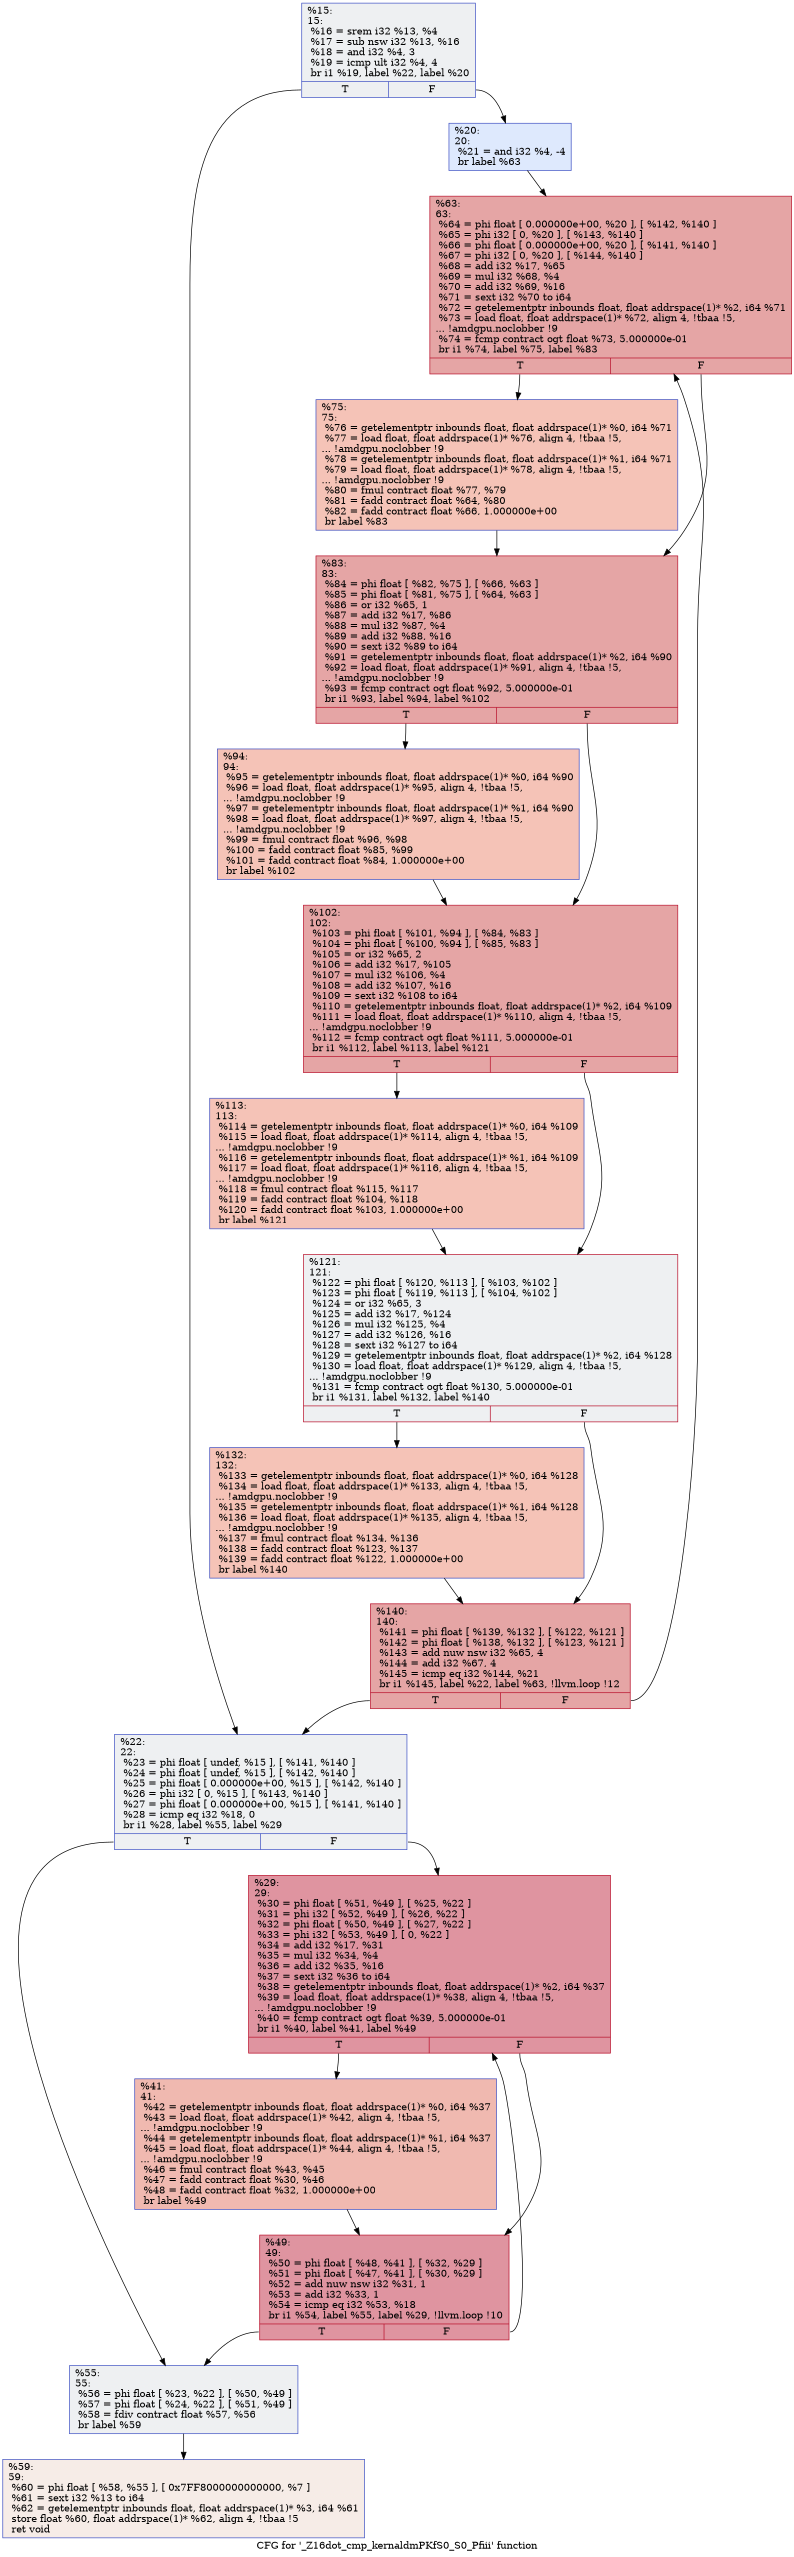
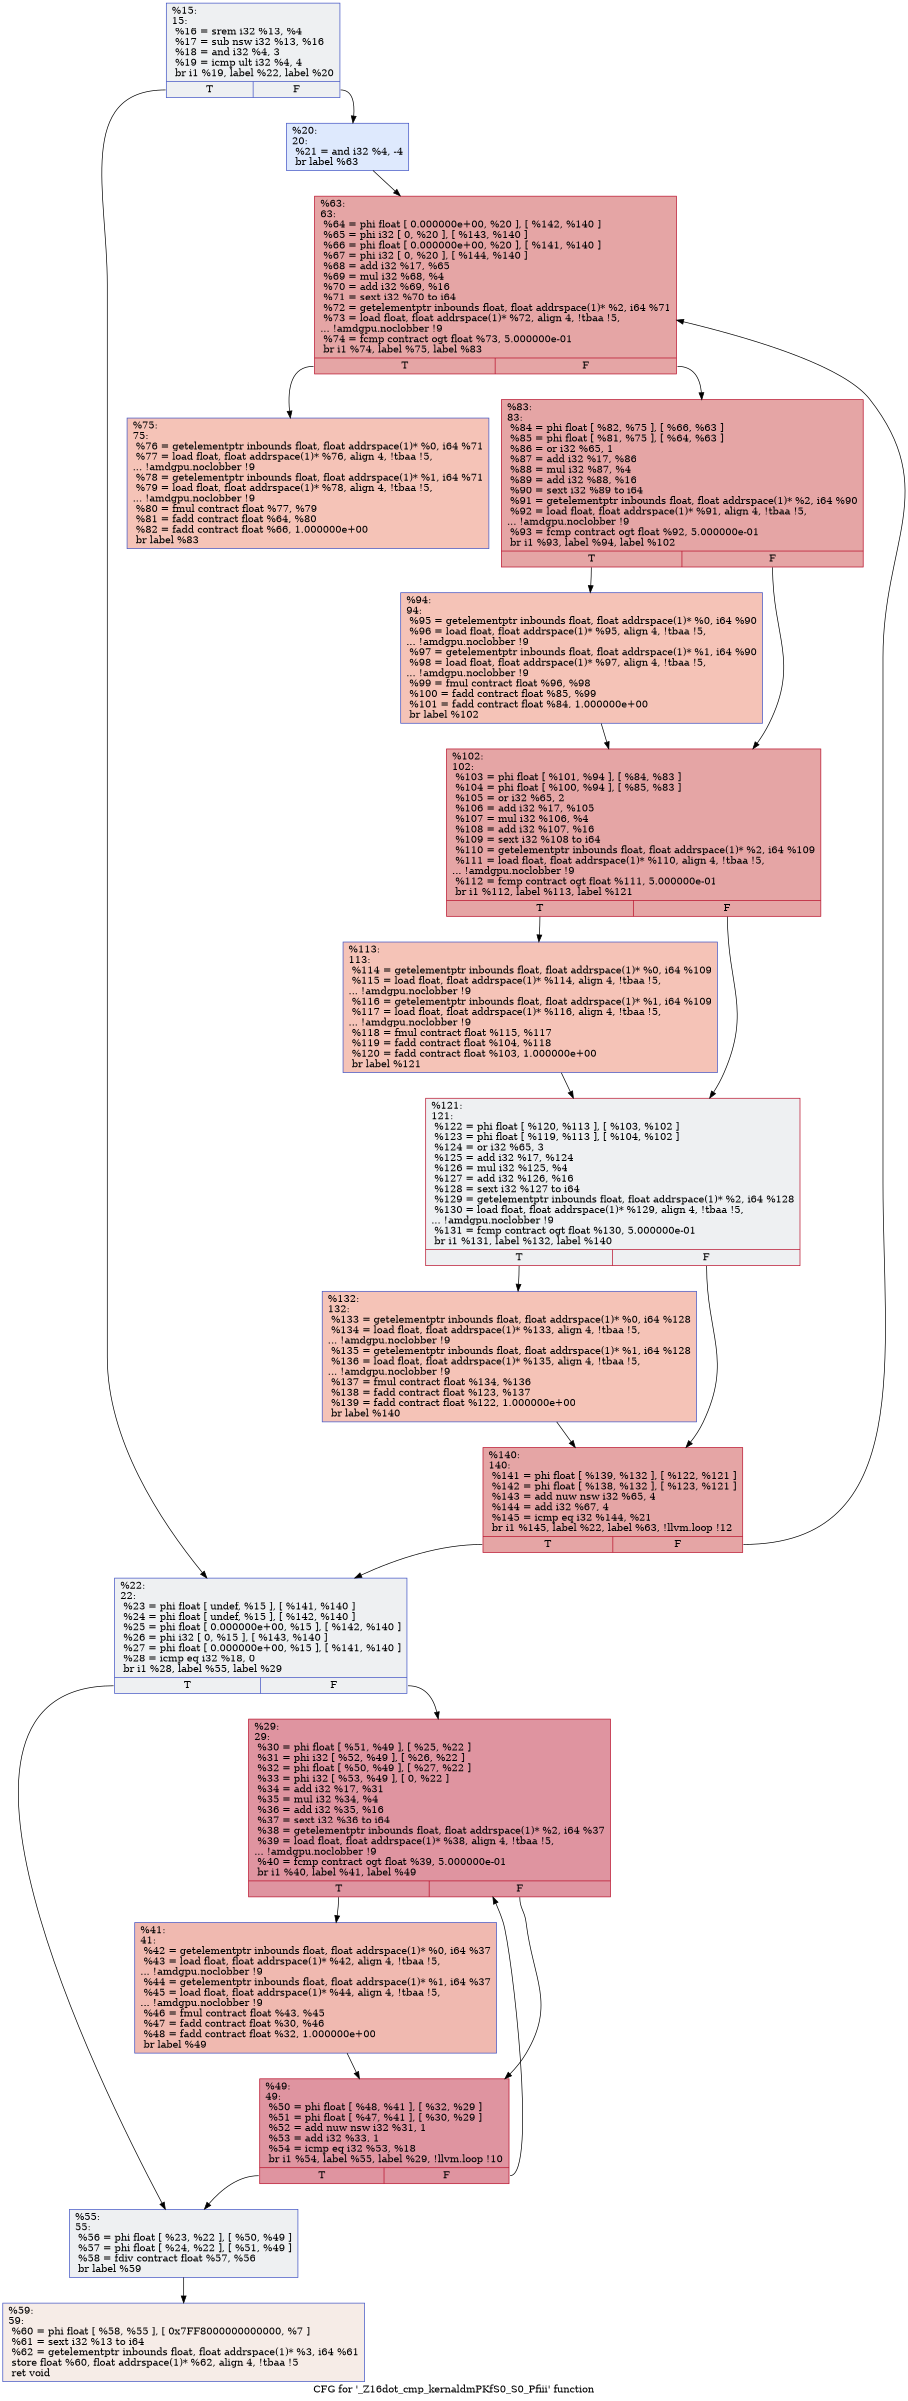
(497, 540) -> none
